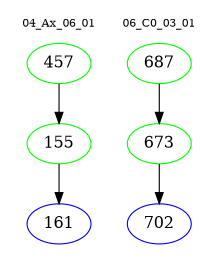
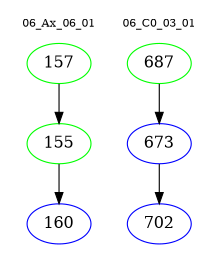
(59, 24) -> (59, 24)
(59, 63) -> (59, 63)
(159, 144) -> (159, 144)
(59, 224) -> (59, 224)
